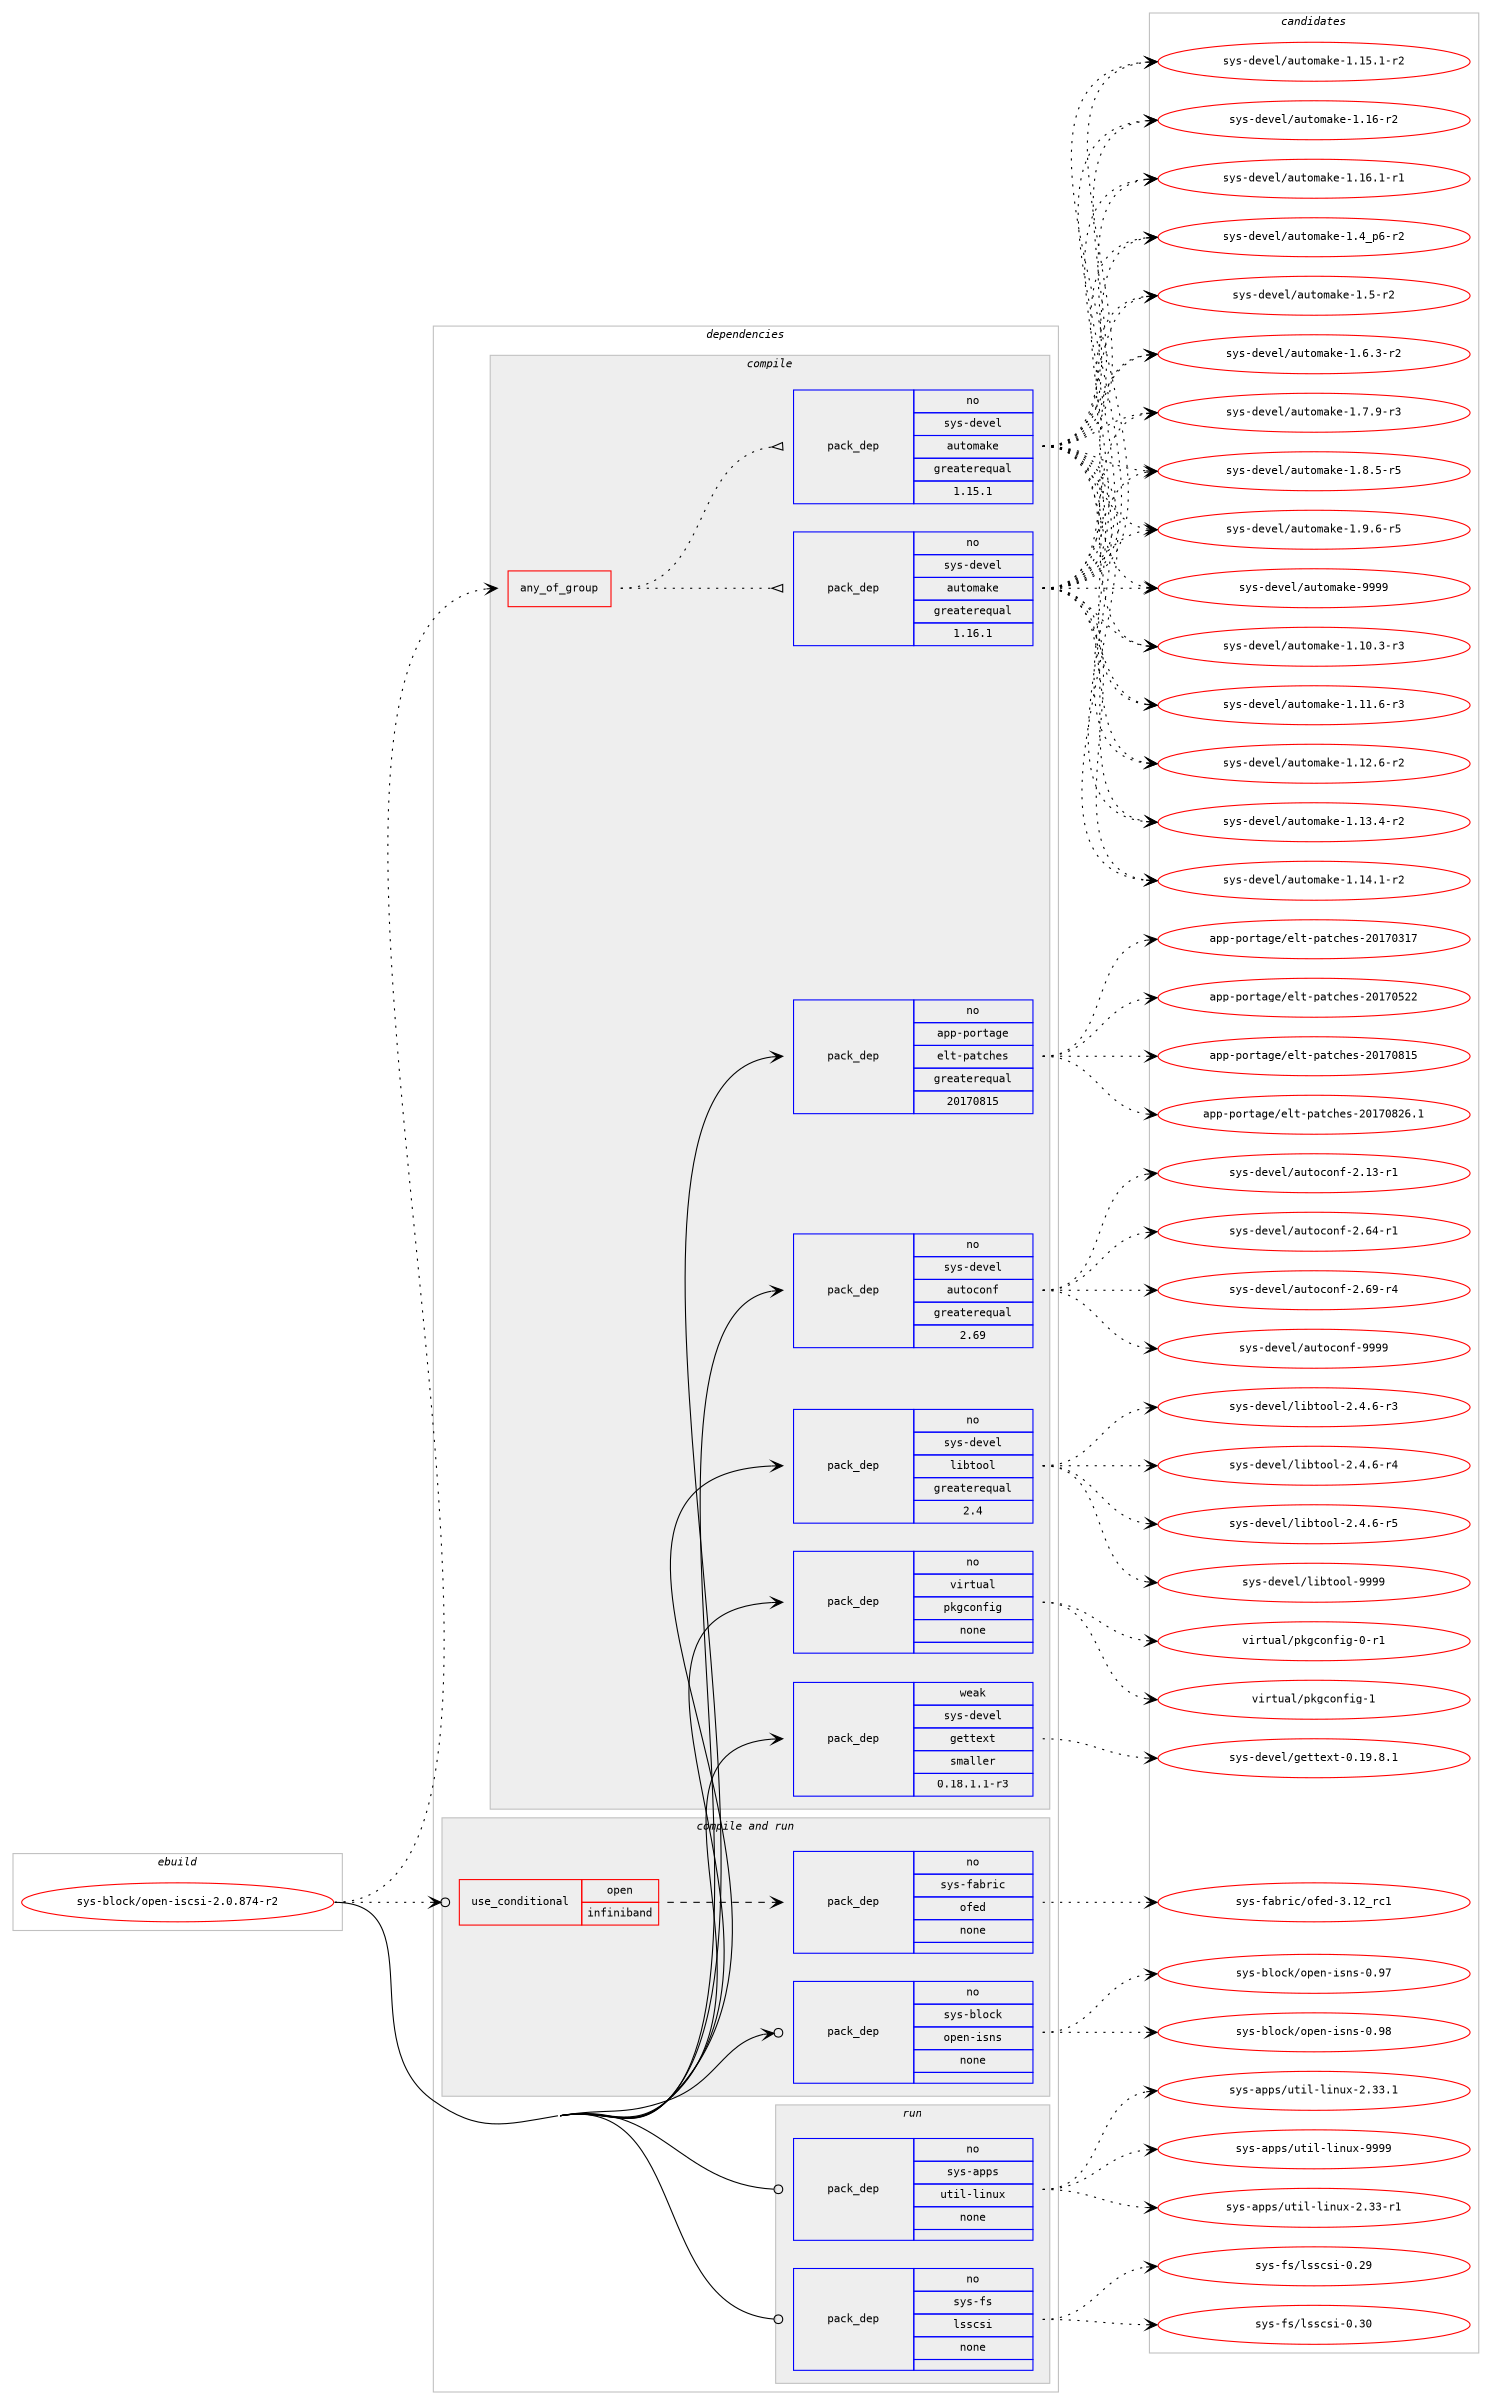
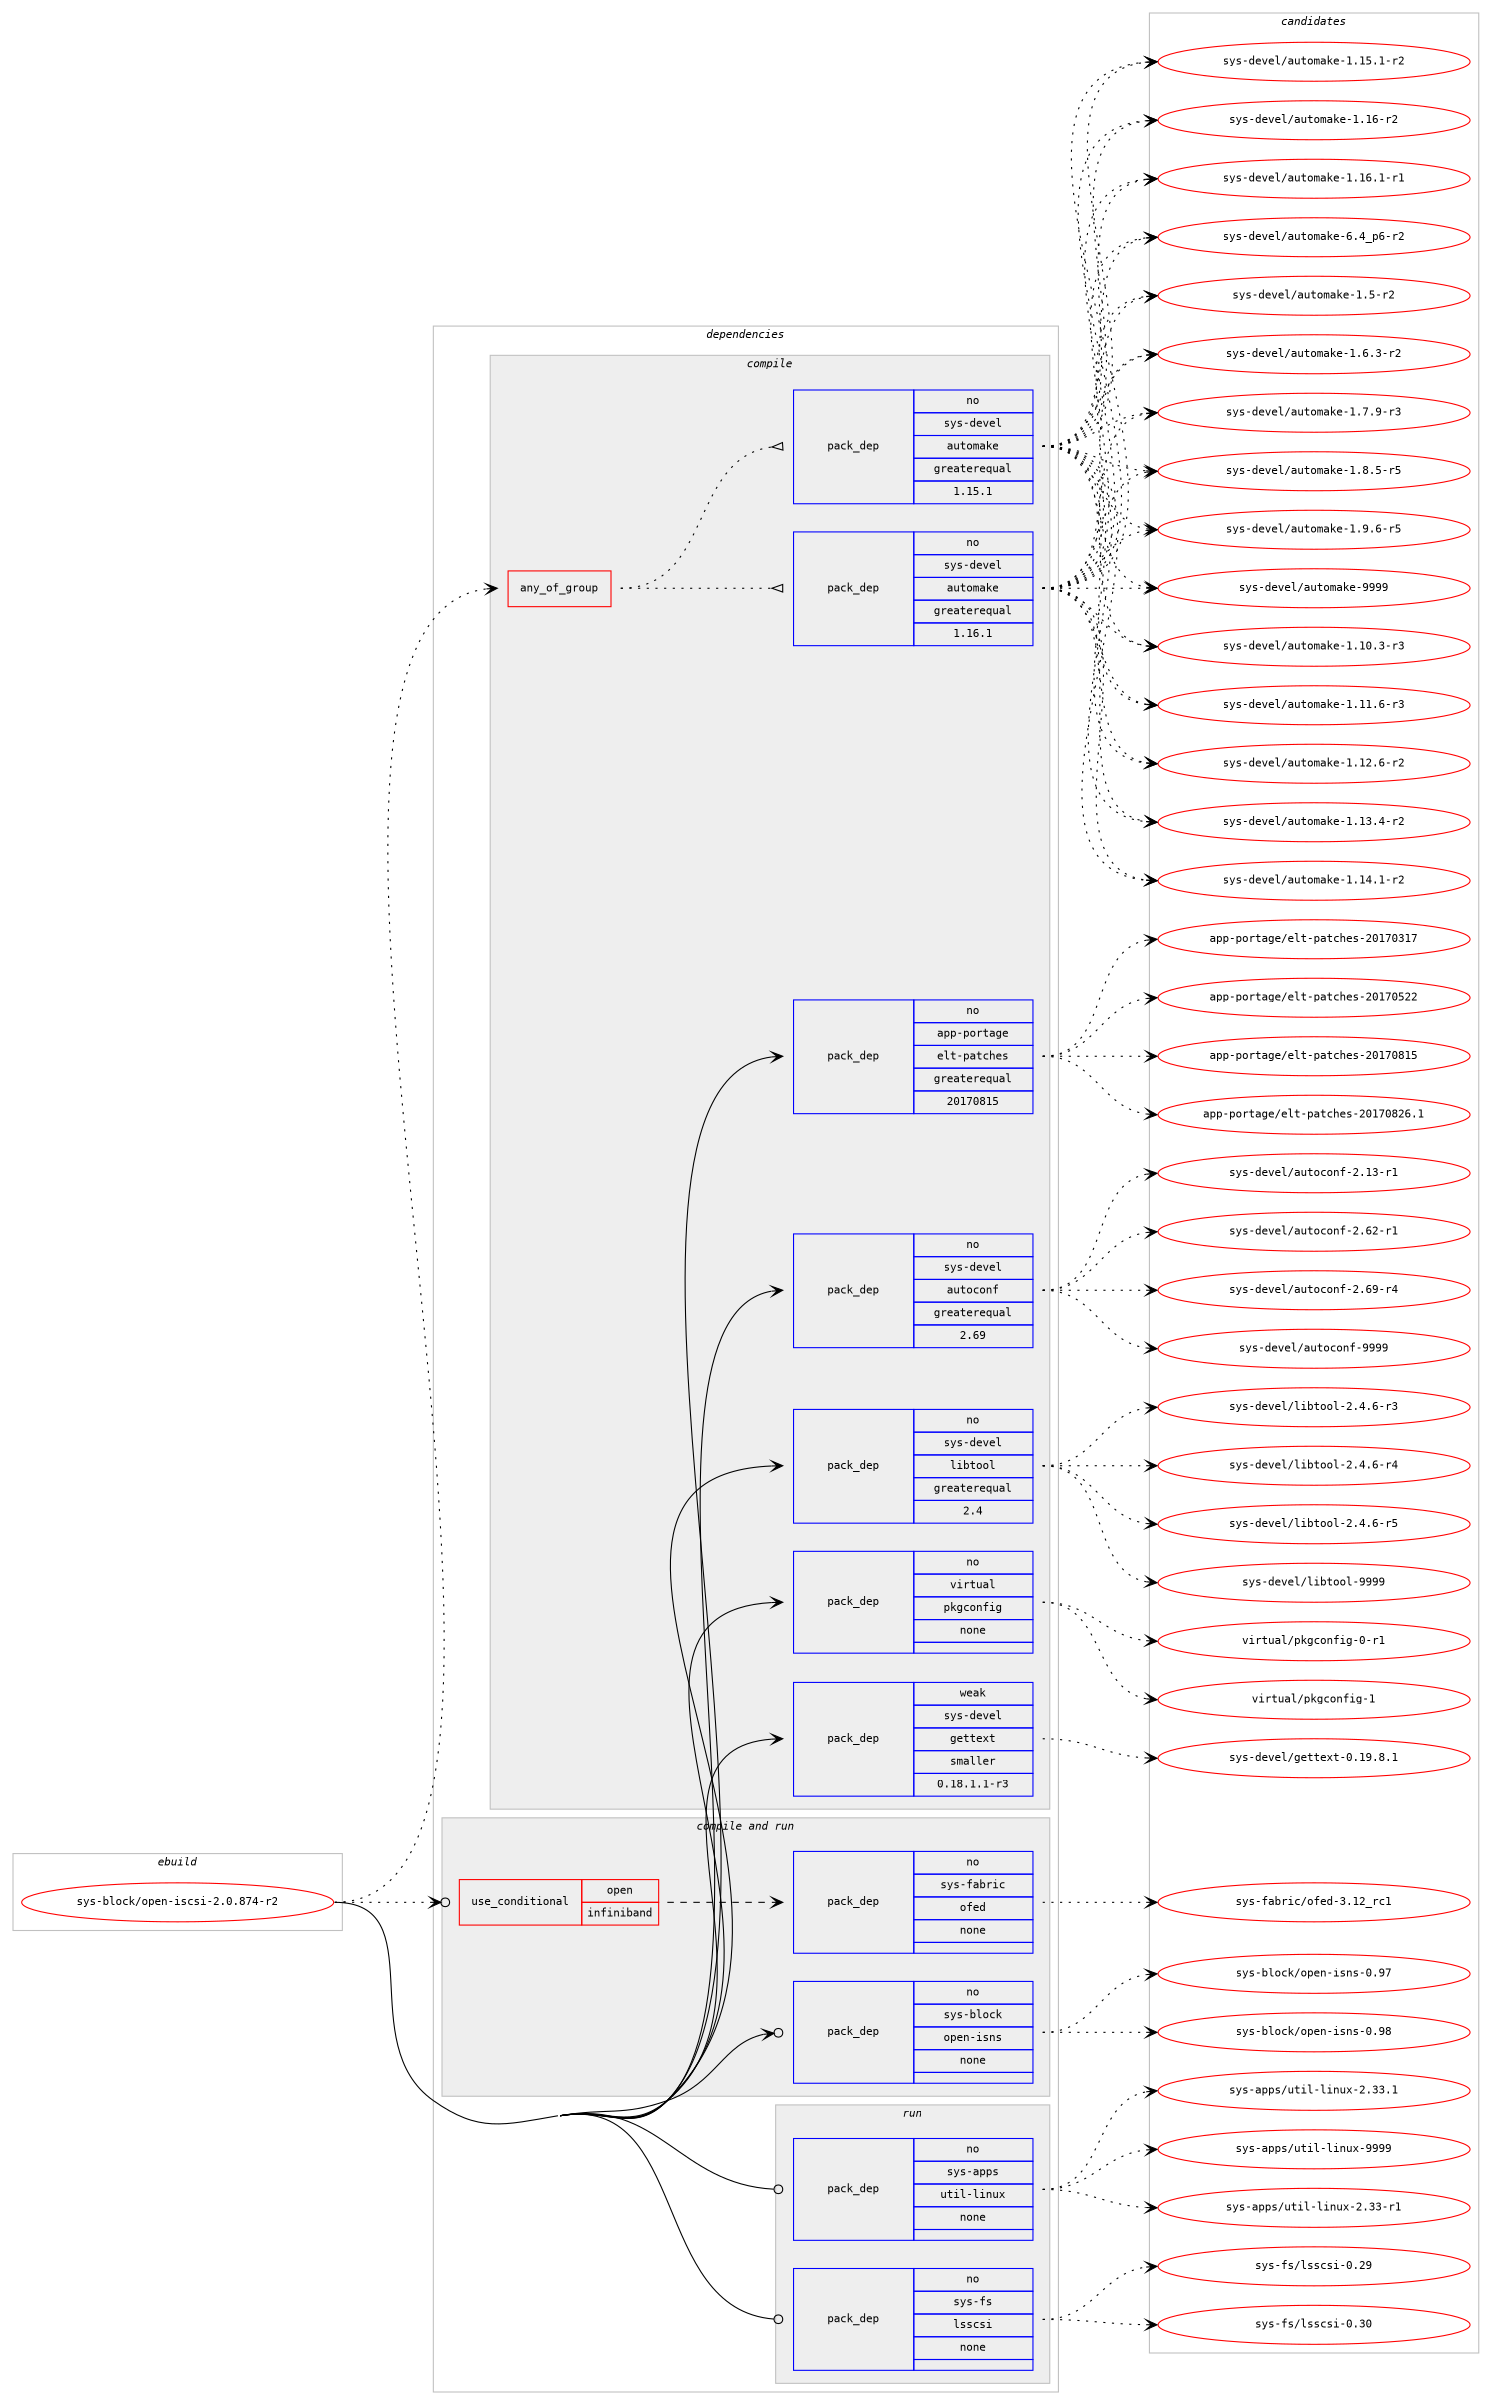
(1314, 237) -> (1314, 237)
(1314, 1232) -> (1314, 1232)
